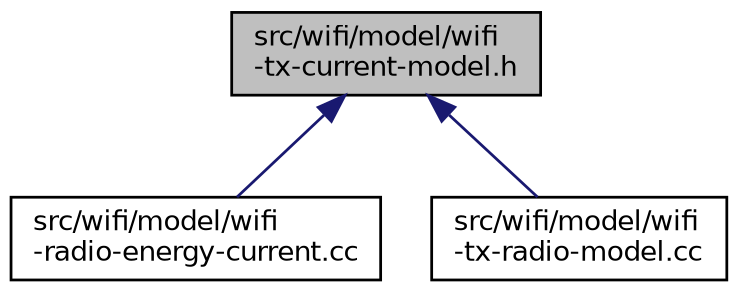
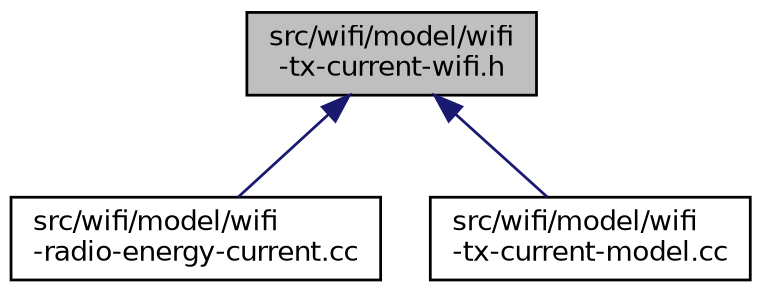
(386, 54) -> (392, 54)
(579, 239) -> (590, 239)
